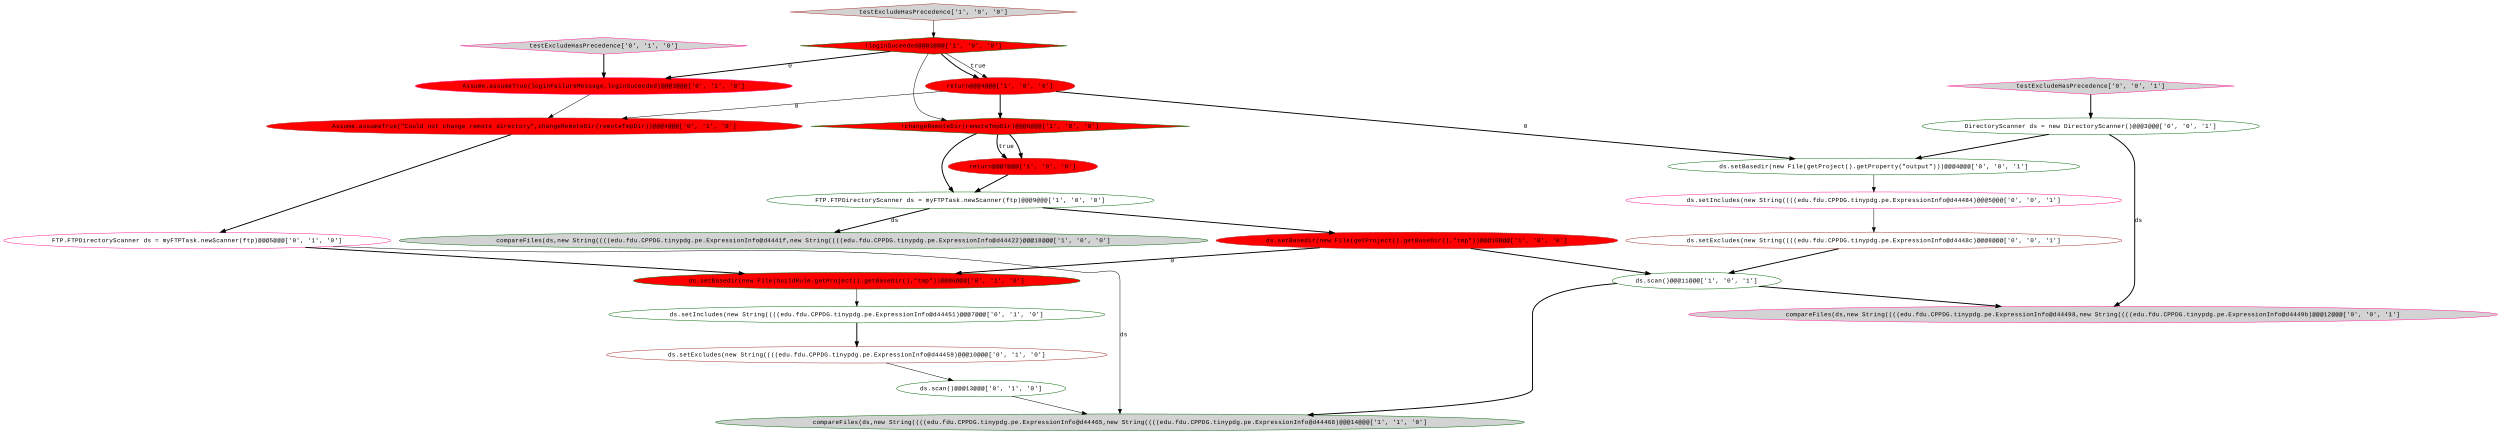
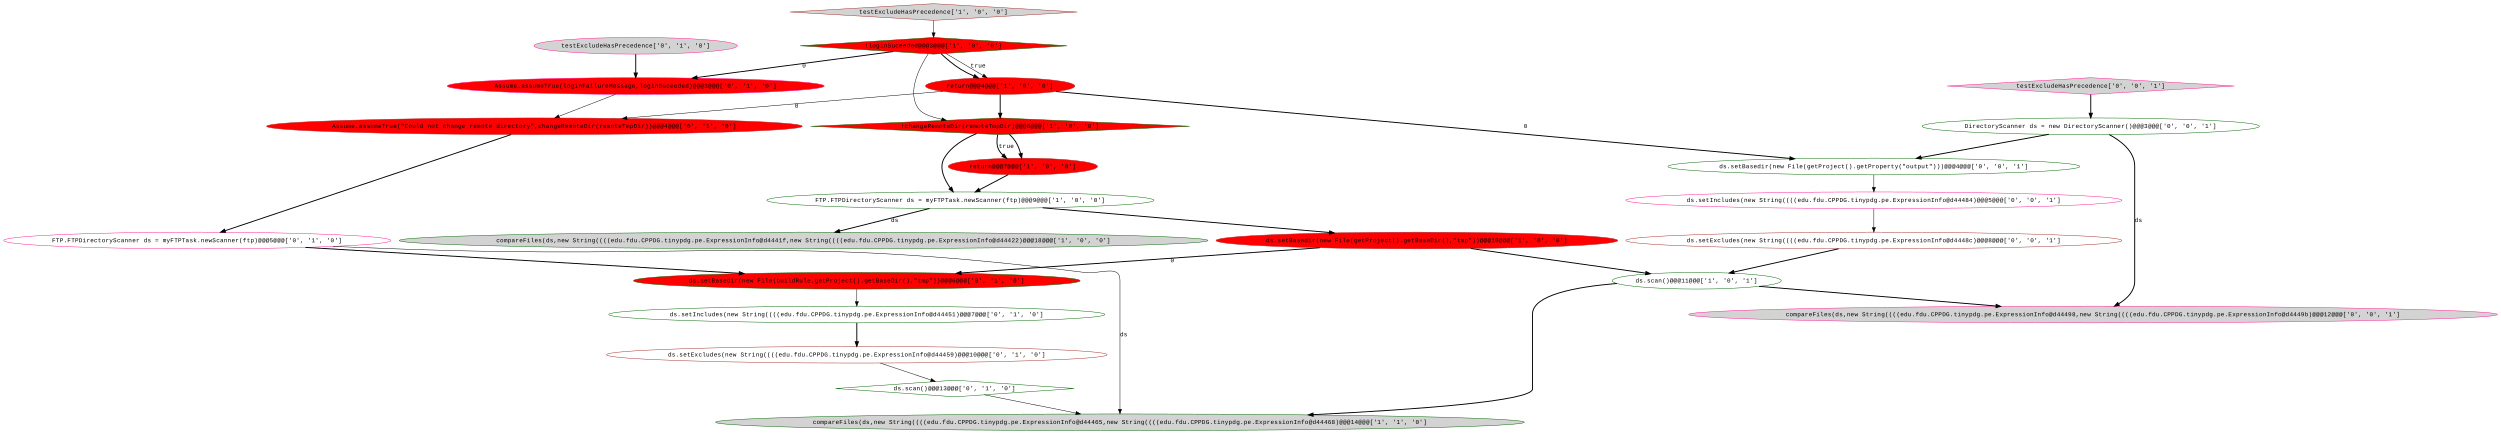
(604, 46) -> (636, 46)
(981, 388) -> (955, 388)
